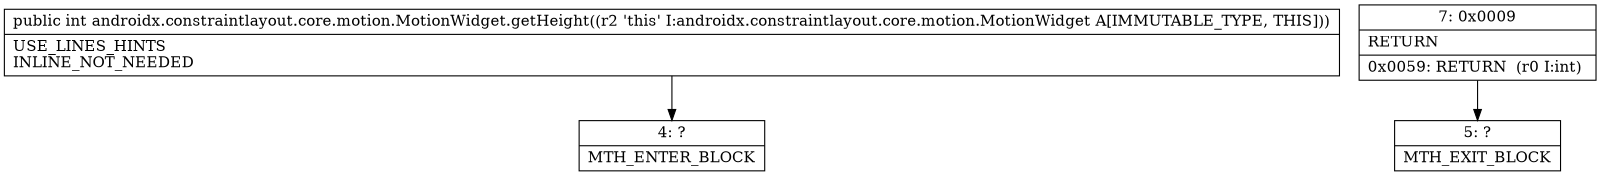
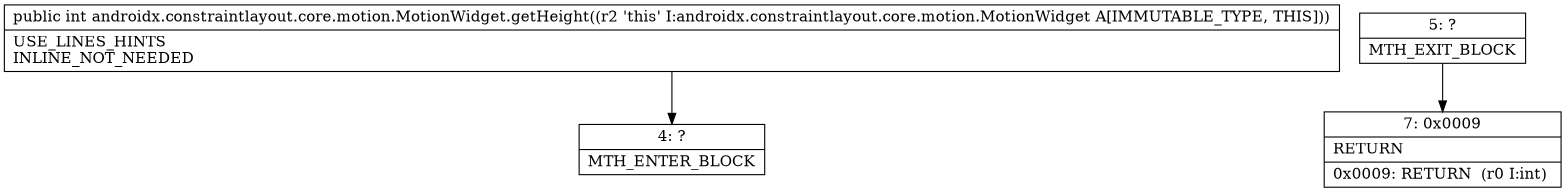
(1478, 67) -> (1443, 174)
(1478, 95) -> (1443, 82)
